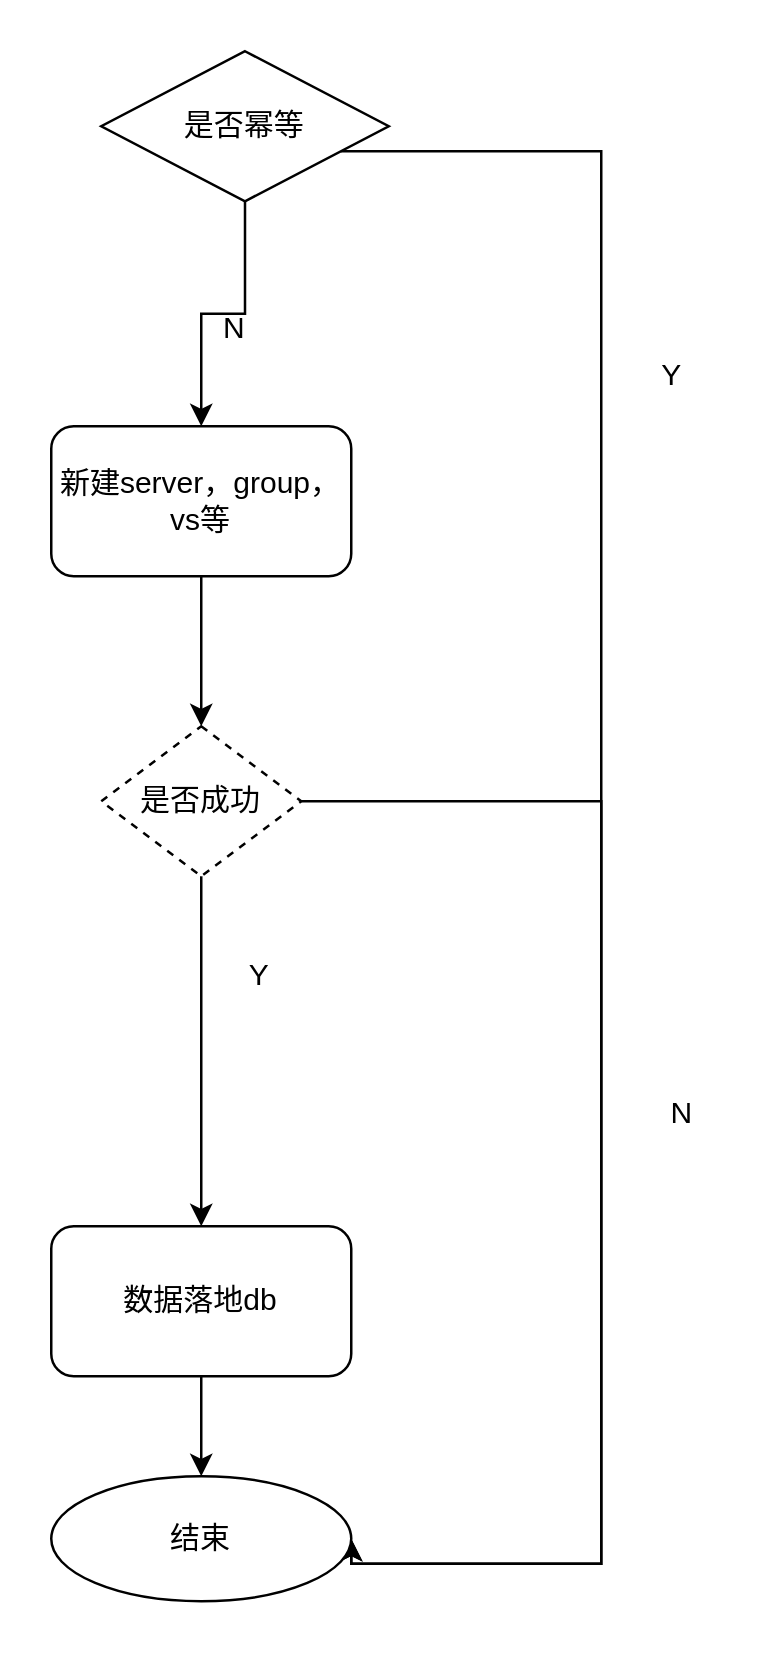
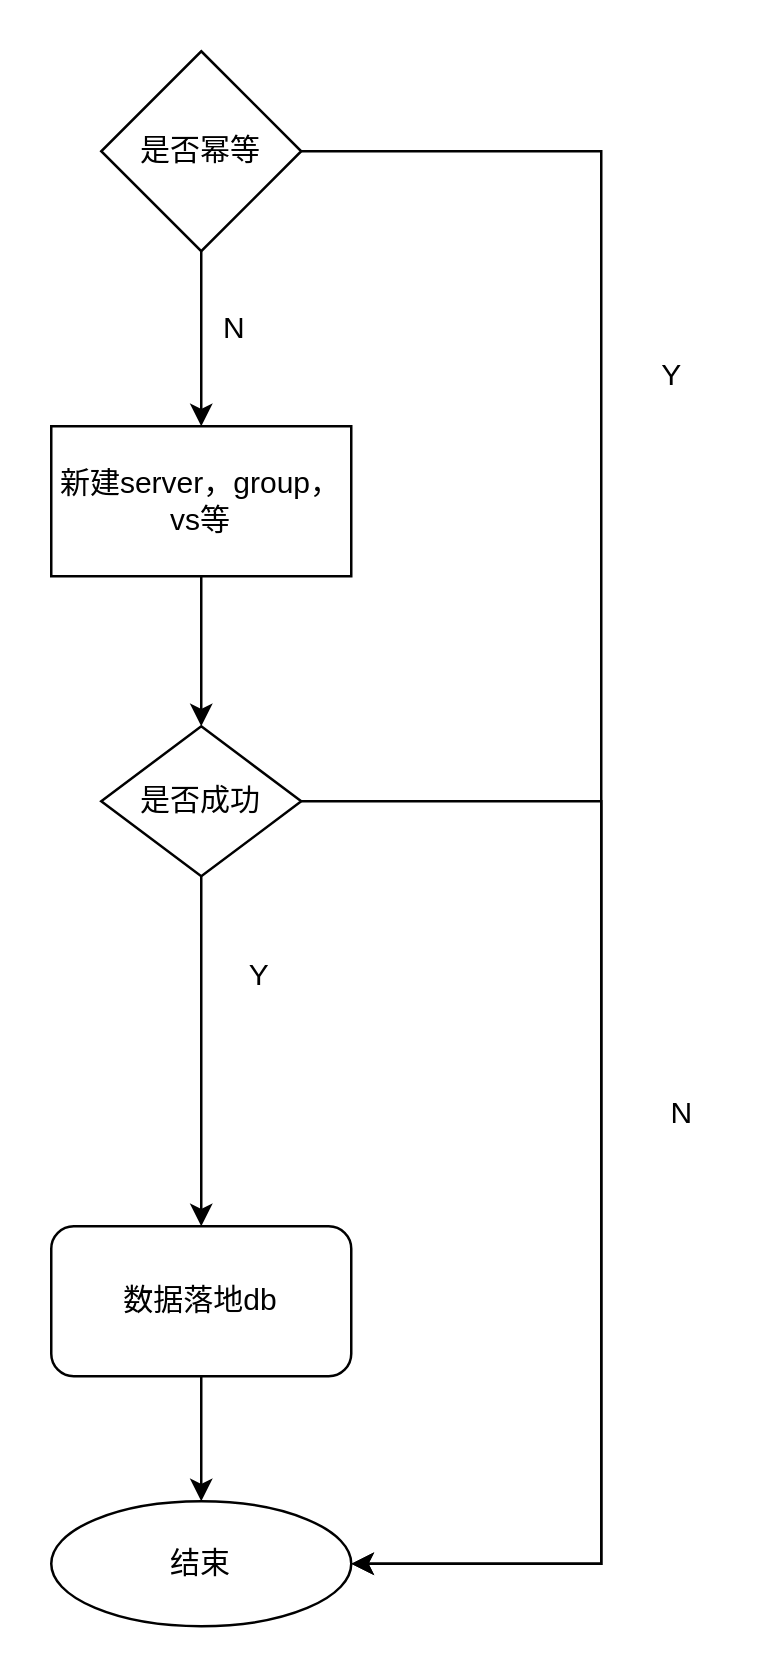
(245, 126) -> (201, 151)
(201, 501) -> (201, 501)
(201, 801) -> (201, 801)
(201, 1539) -> (201, 1564)
